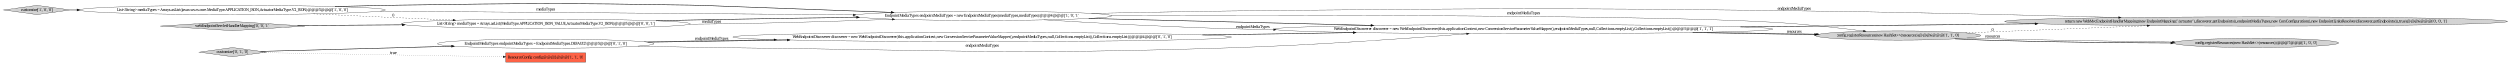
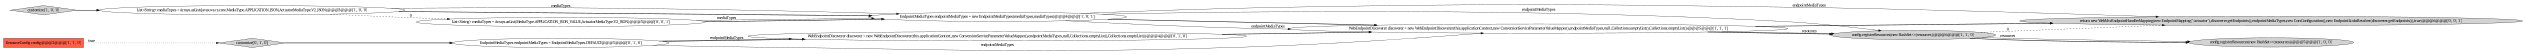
(233, 26) -> none
(383, 55) -> (150, 43)
